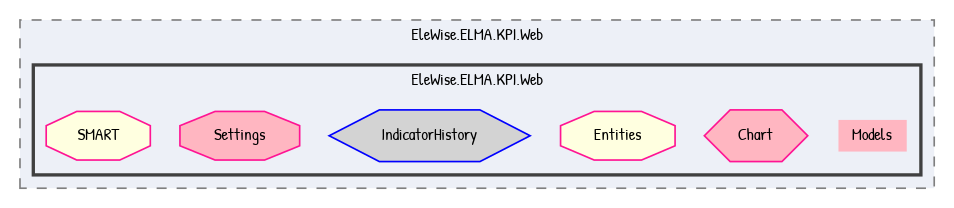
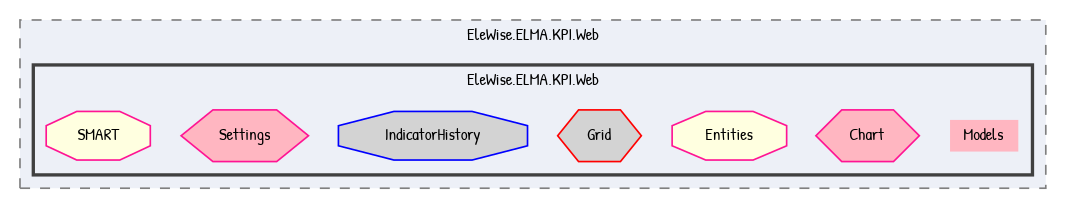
(240, 136) -> (245, 136)
(430, 136) -> (433, 136)
none -> (600, 136)
